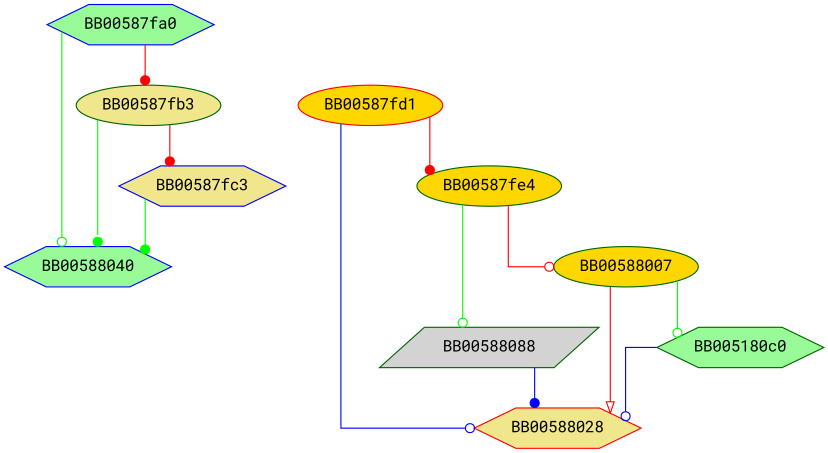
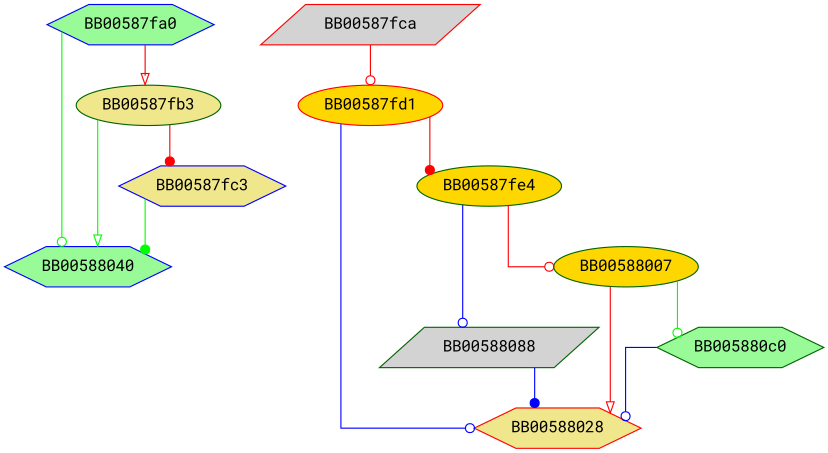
none -> (370, 25)
(145, 60) -> (145, 60)
(98, 177) -> (98, 177)
(463, 262) -> (463, 262)
(740, 347) -> (740, 347)
